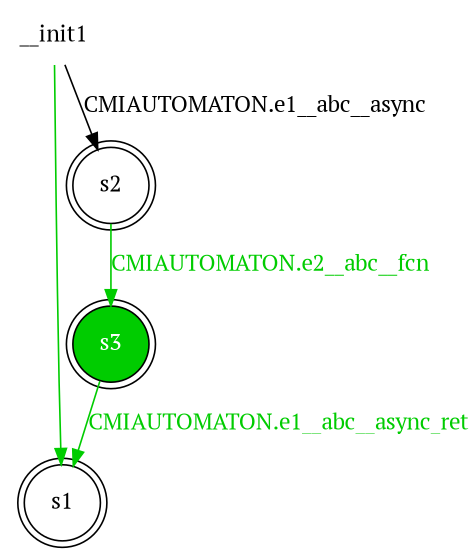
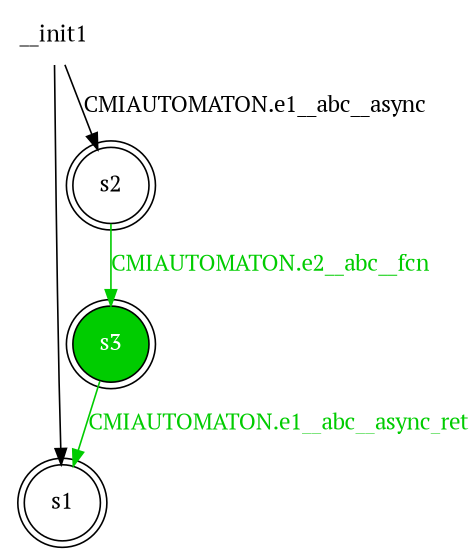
(57, 257) -> (57, 257)
